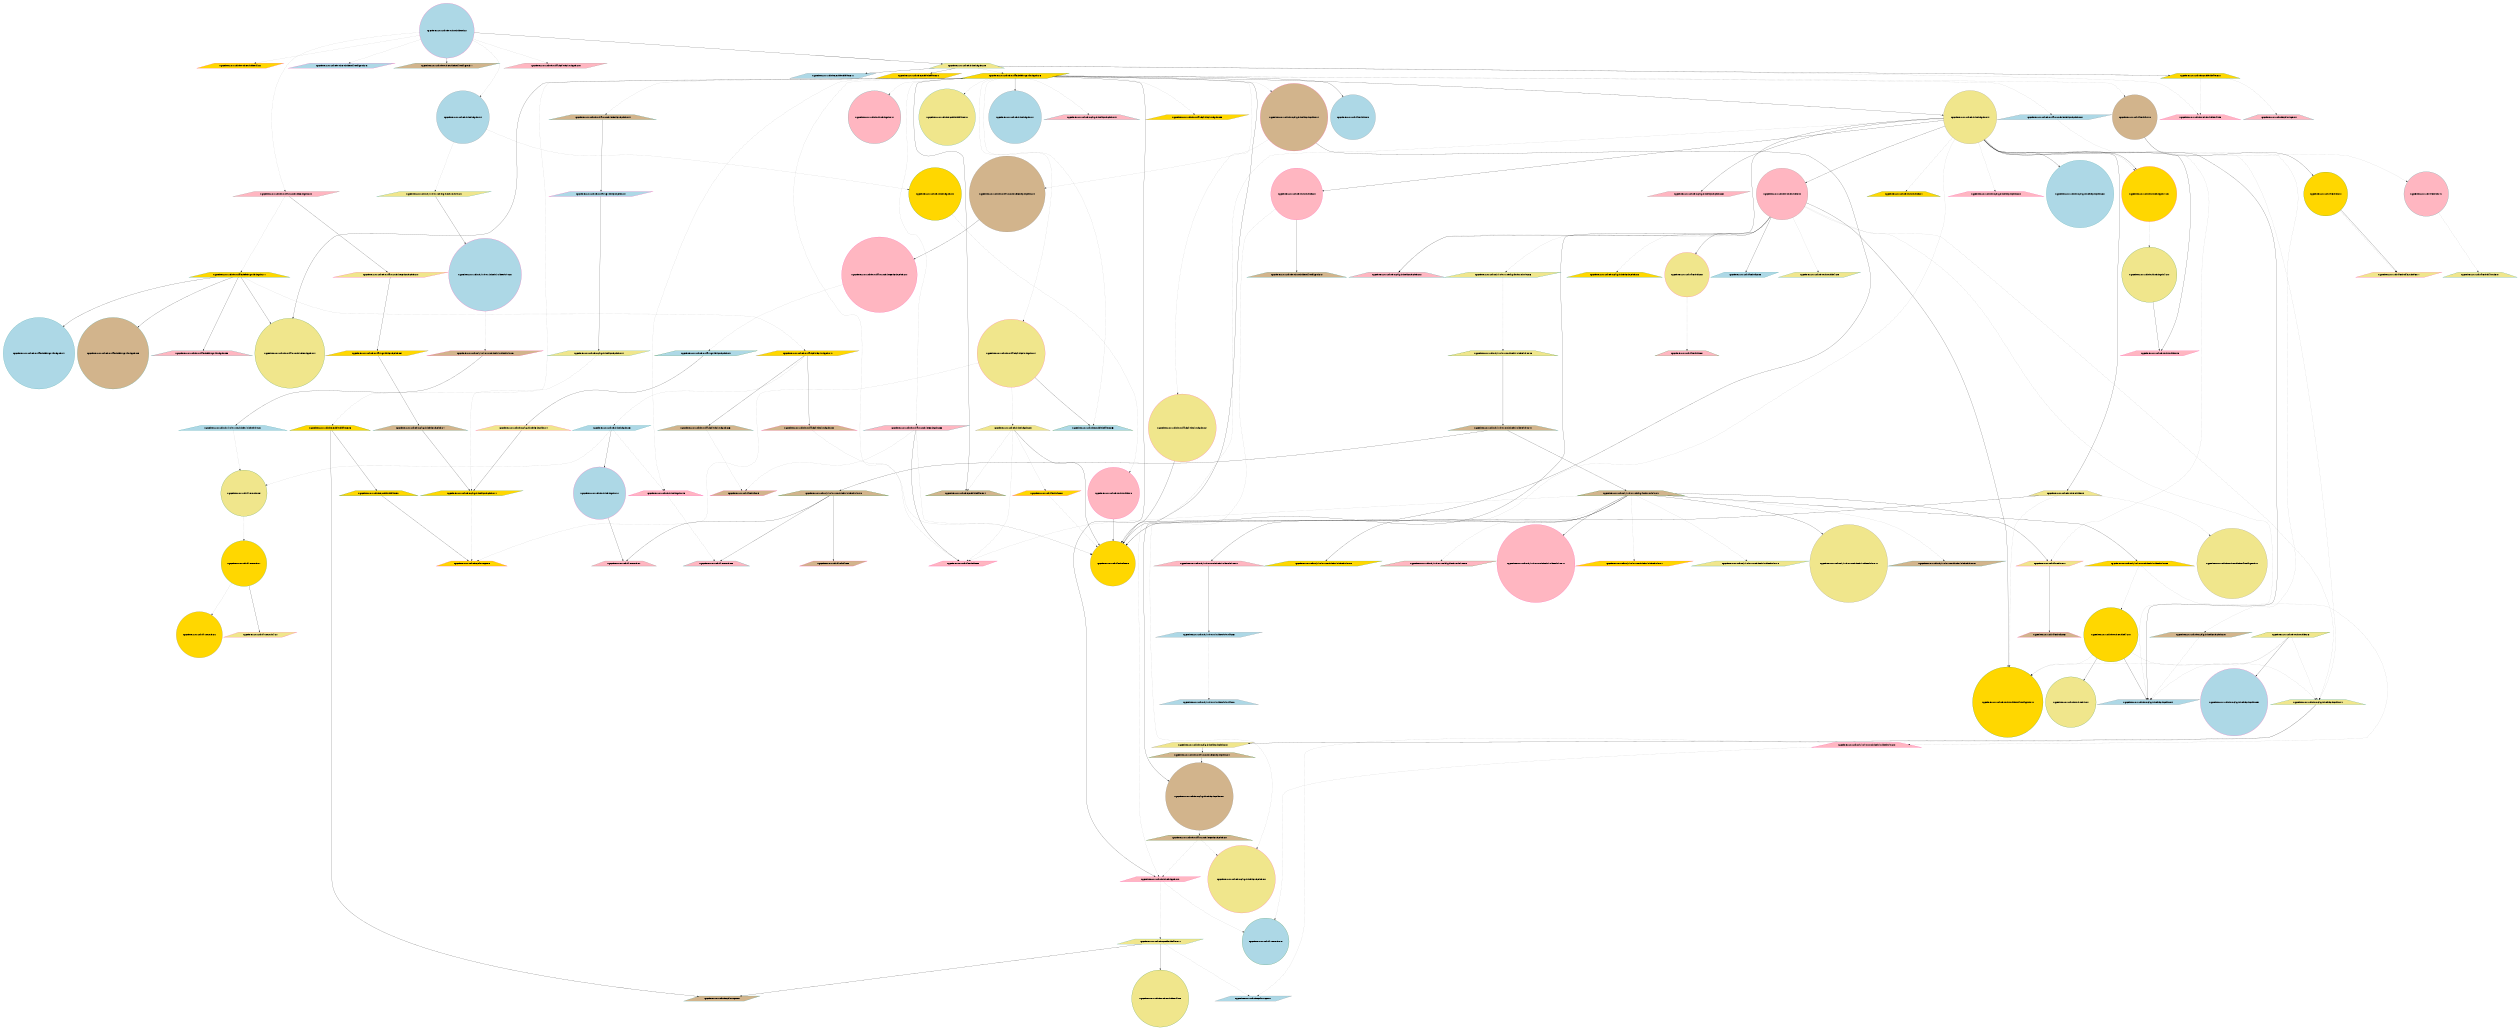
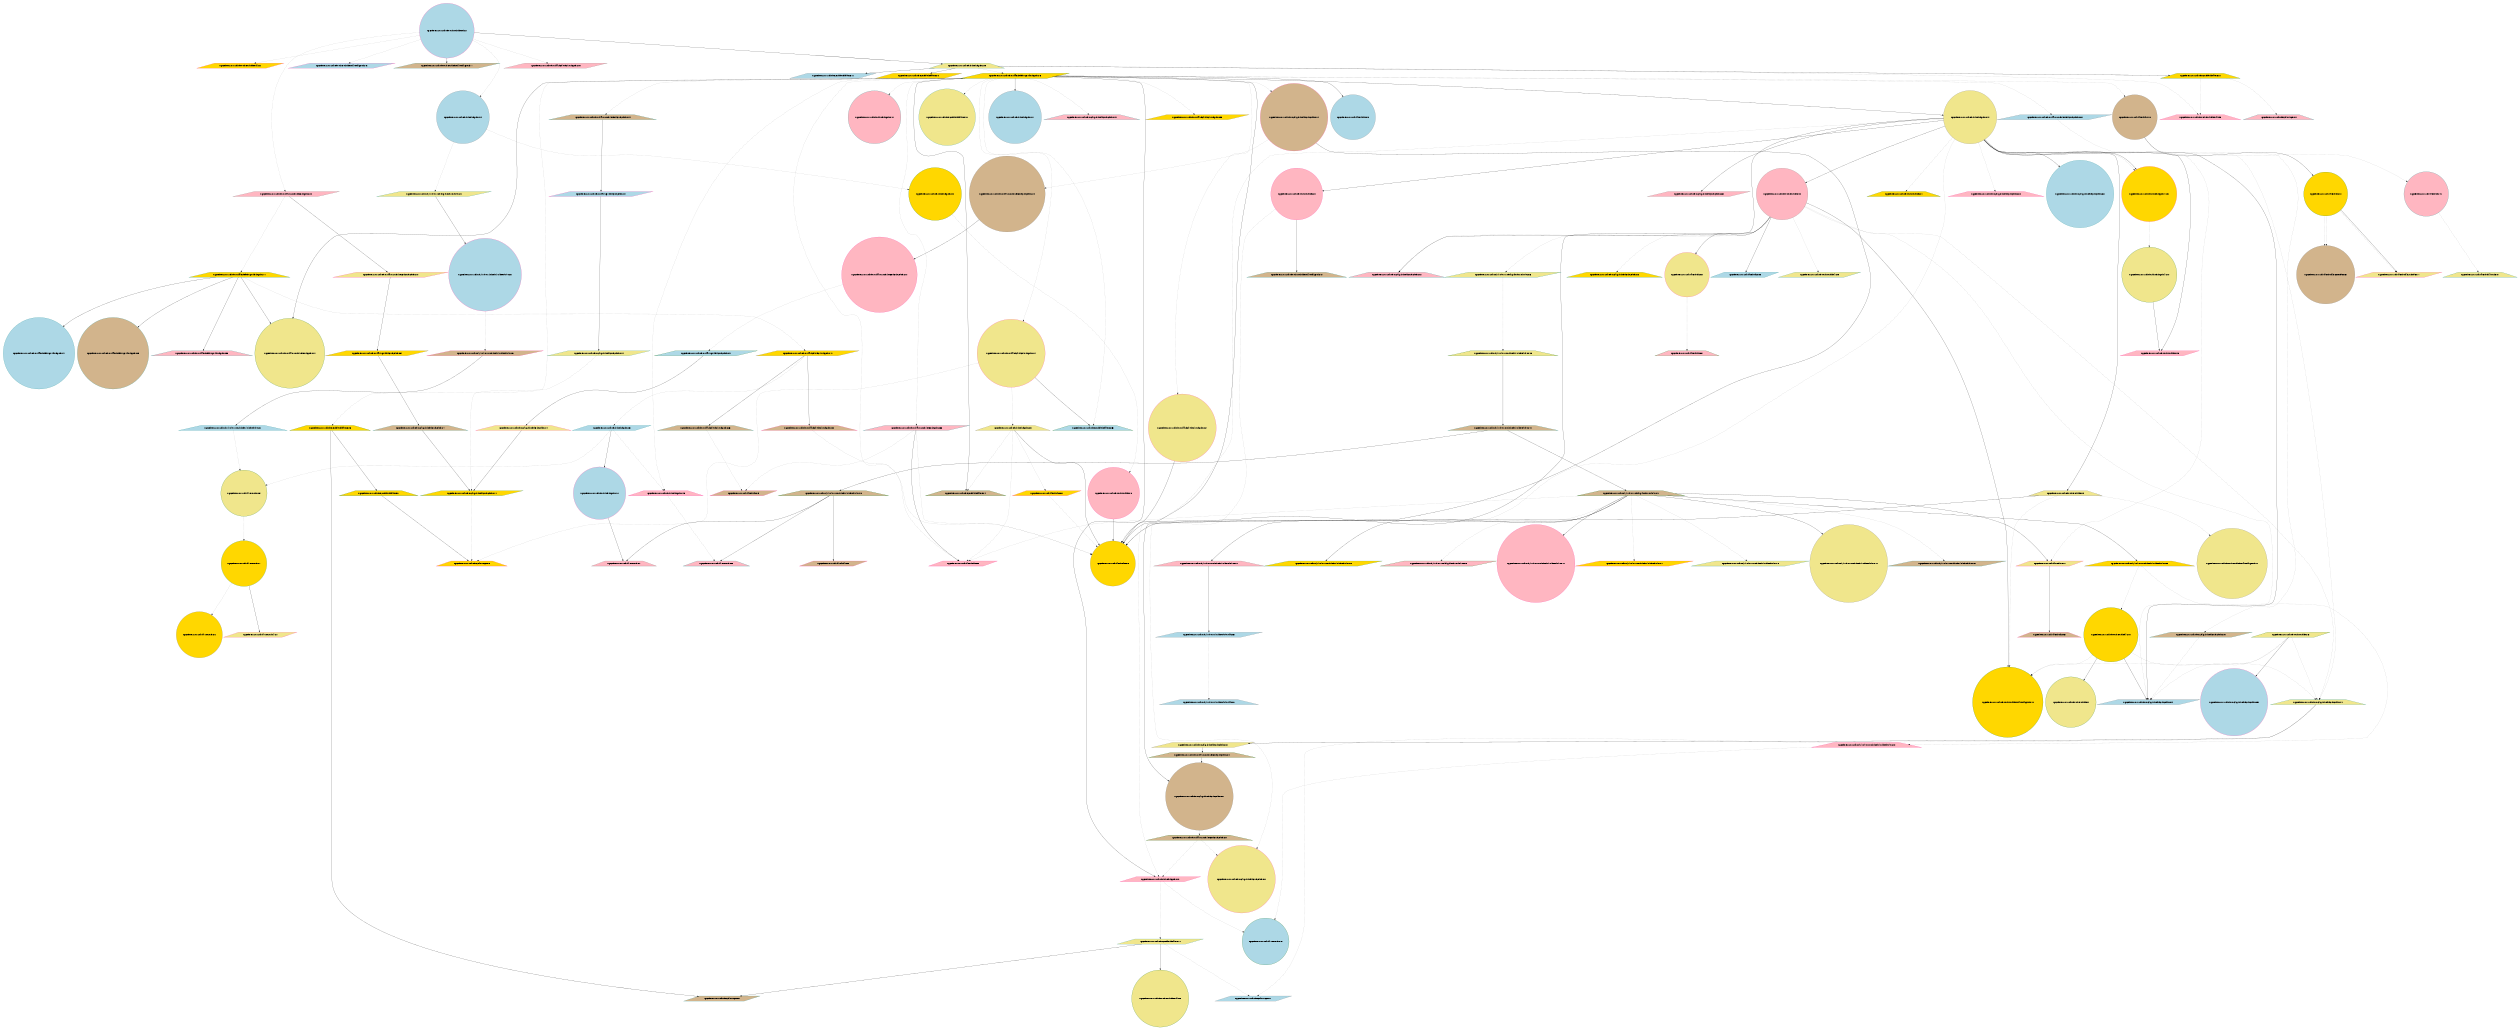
none -> (2326, 275)
(2071, 702) -> (2071, 702)
